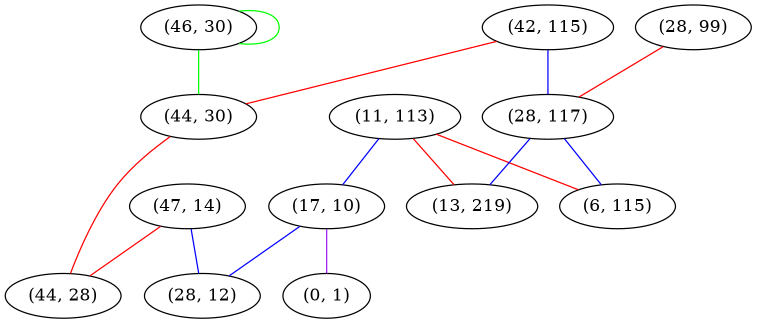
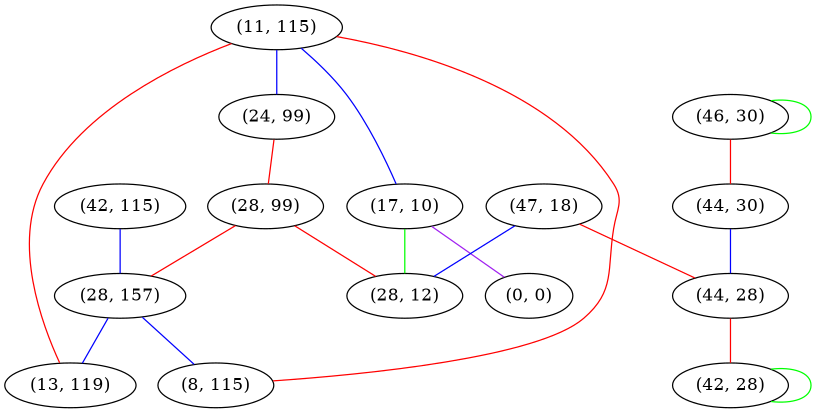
(199, 72) -> (730, 162)
(371, 73) -> none
none -> (277, 117)
(395, 117) -> (277, 27)
(548, 117) -> (120, 296)
(109, 196) -> (730, 251)
(187, 206) -> (544, 206)
(472, 206) -> (70, 385)
(618, 206) -> (216, 385)
(264, 251) -> (405, 251)
none -> (335, 251)
(327, 296) -> (529, 296)
none -> (730, 385)
